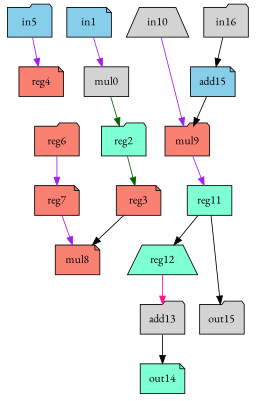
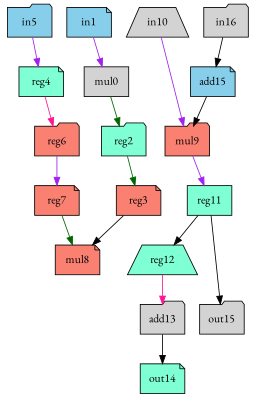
(41, 82) -> (41, 82)
none -> (48, 107)
(66, 226) -> (66, 226)
